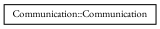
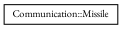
(80, 14) -> (61, 14)
